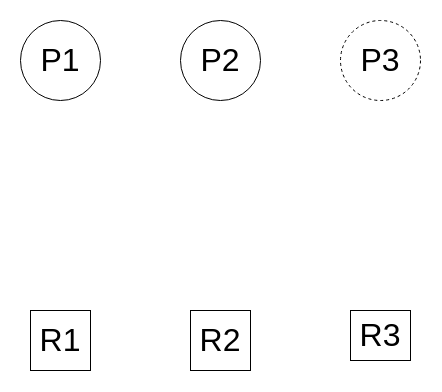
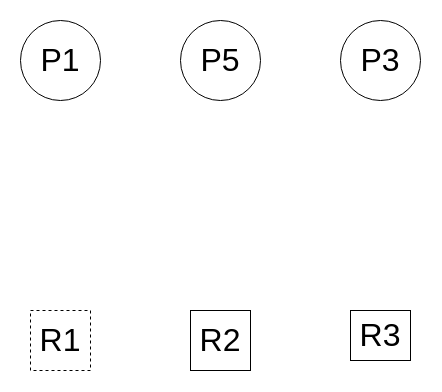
(221, 61) -> (221, 61)
(381, 61) -> (381, 61)
(61, 341) -> (61, 341)
